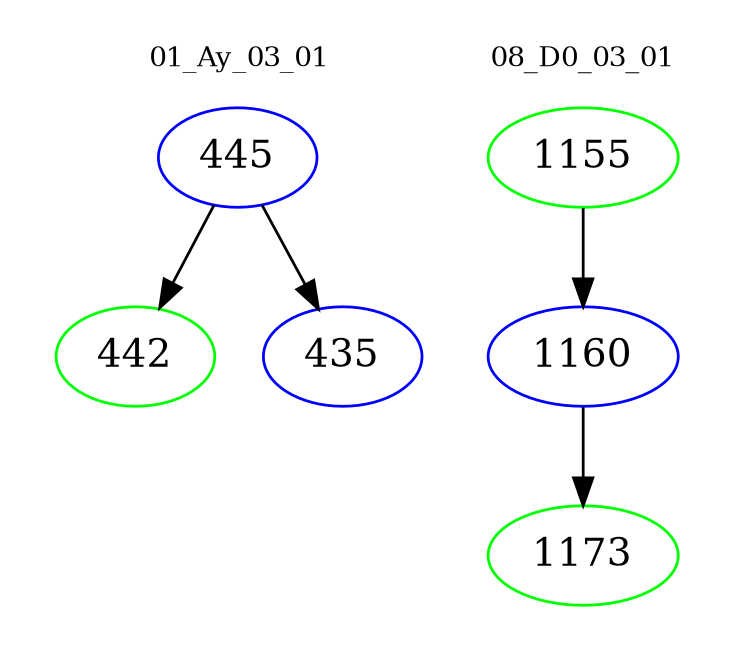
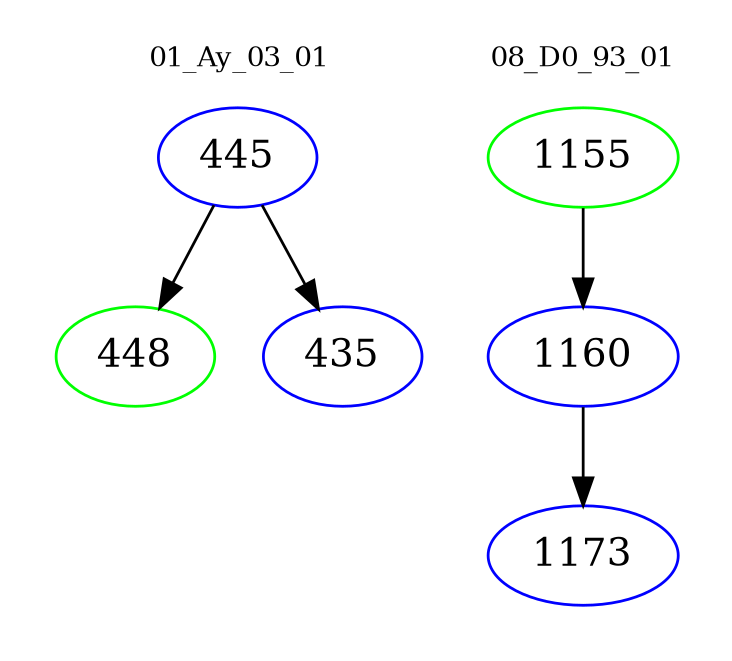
(583, 59) -> (583, 59)
(135, 357) -> (135, 357)
(583, 556) -> (583, 556)
